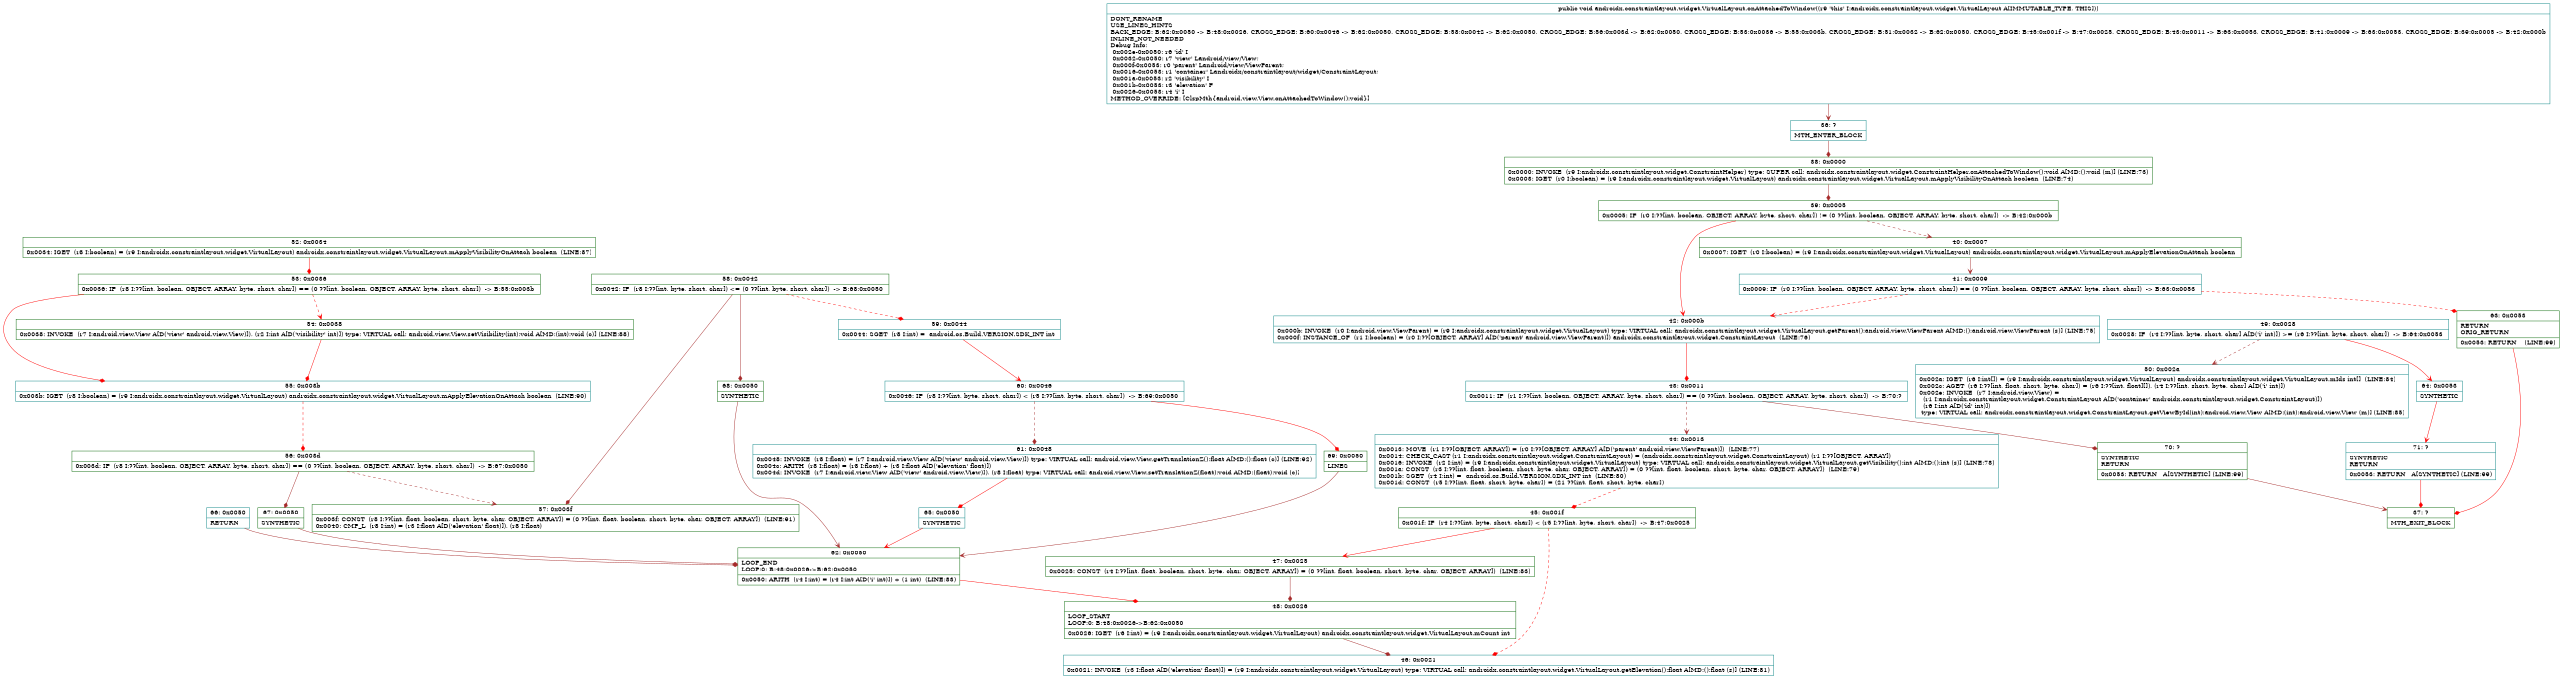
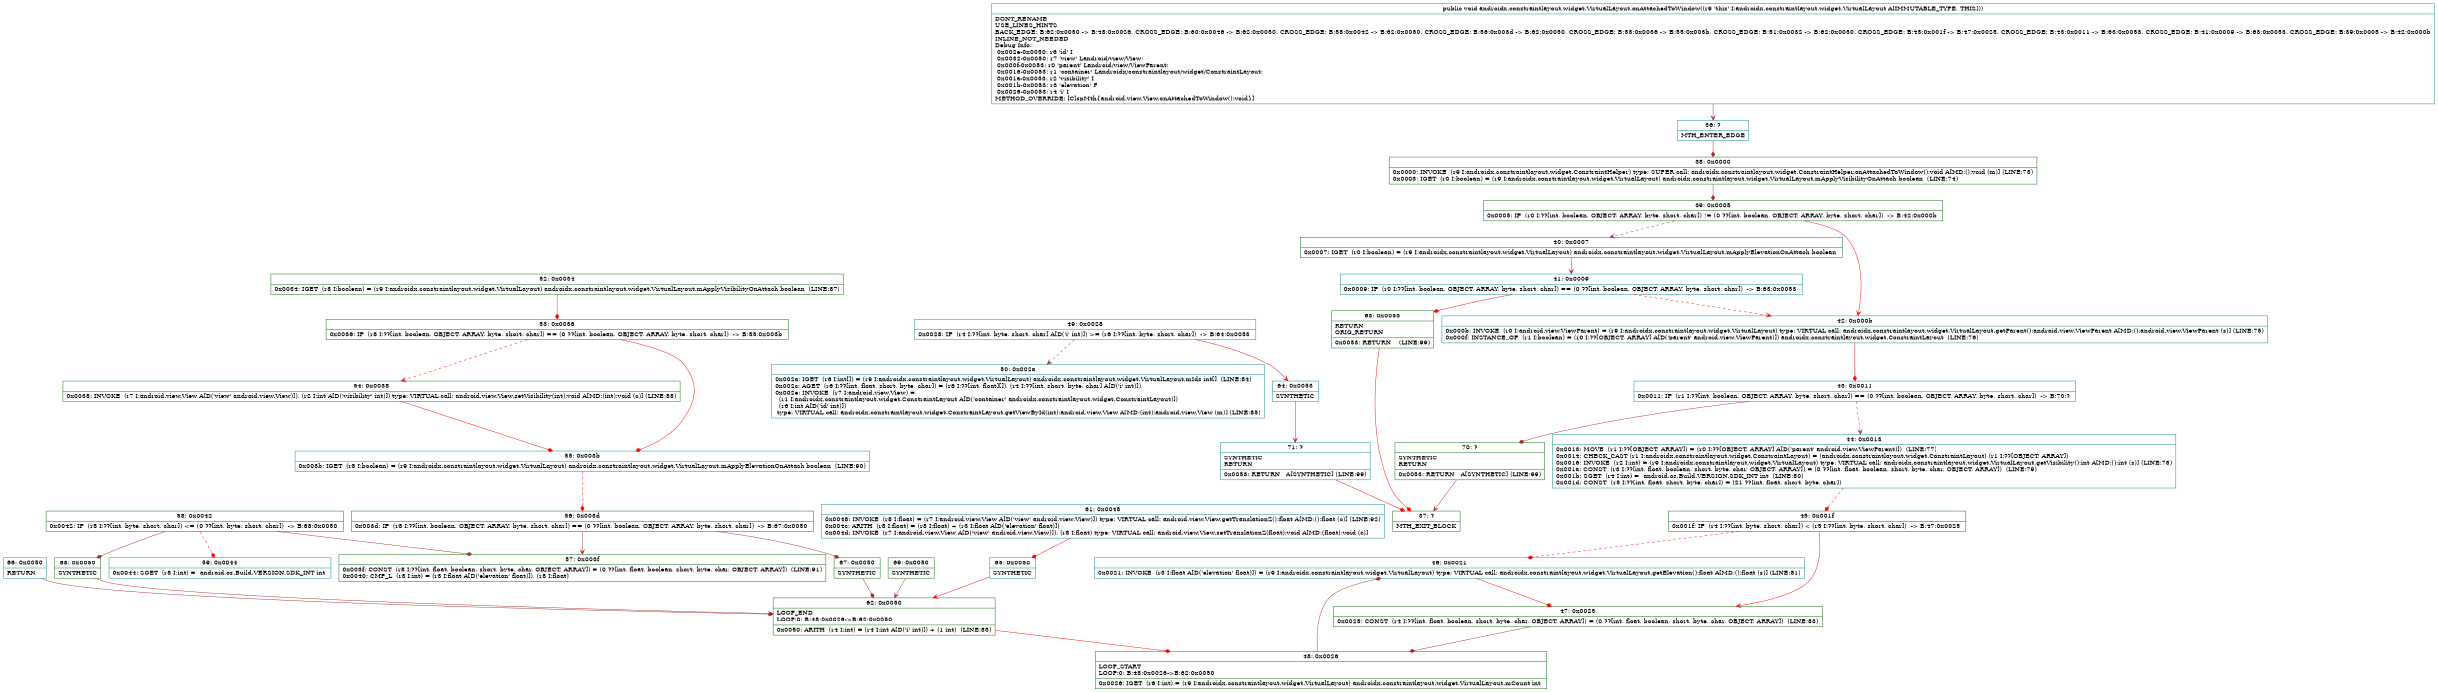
(1828, 135) -> (1713, 135)
(2327, 298) -> (1476, 302)
(1034, 391) -> none
(1338, 466) -> (911, 573)
(420, 487) -> (582, 541)
none -> (1511, 591)
